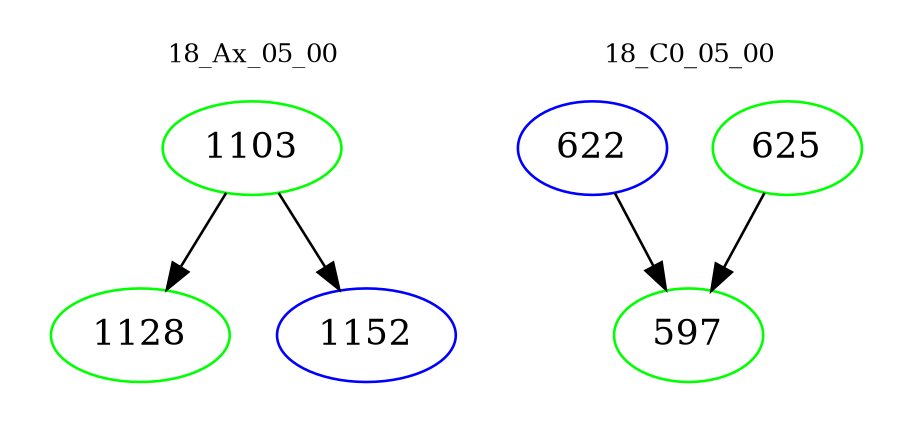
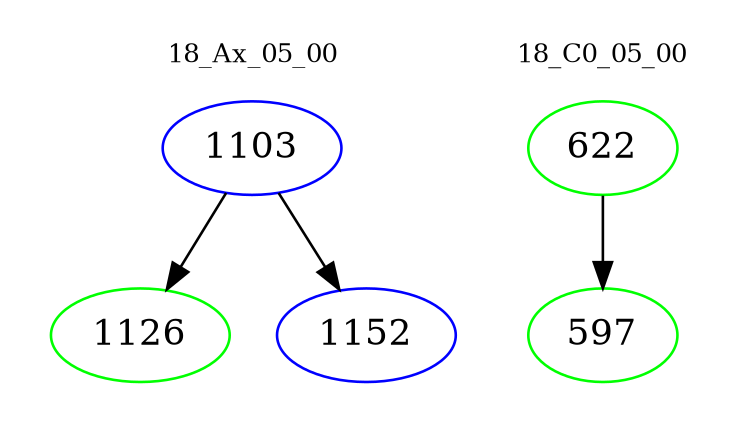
(252, 148) -> (252, 148)
(592, 148) -> (603, 148)
(787, 148) -> none
(140, 335) -> (140, 335)
